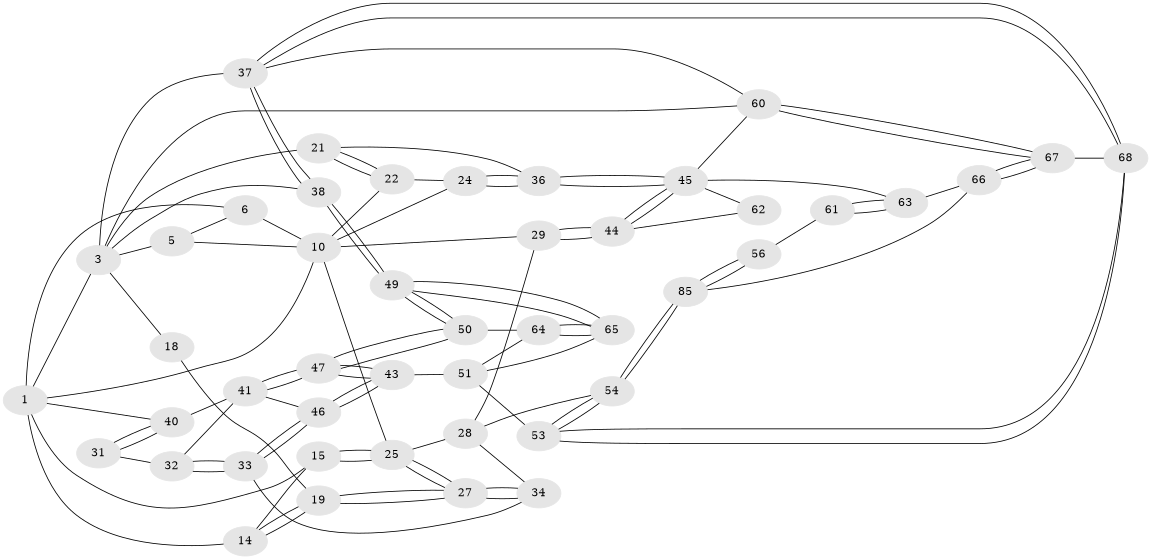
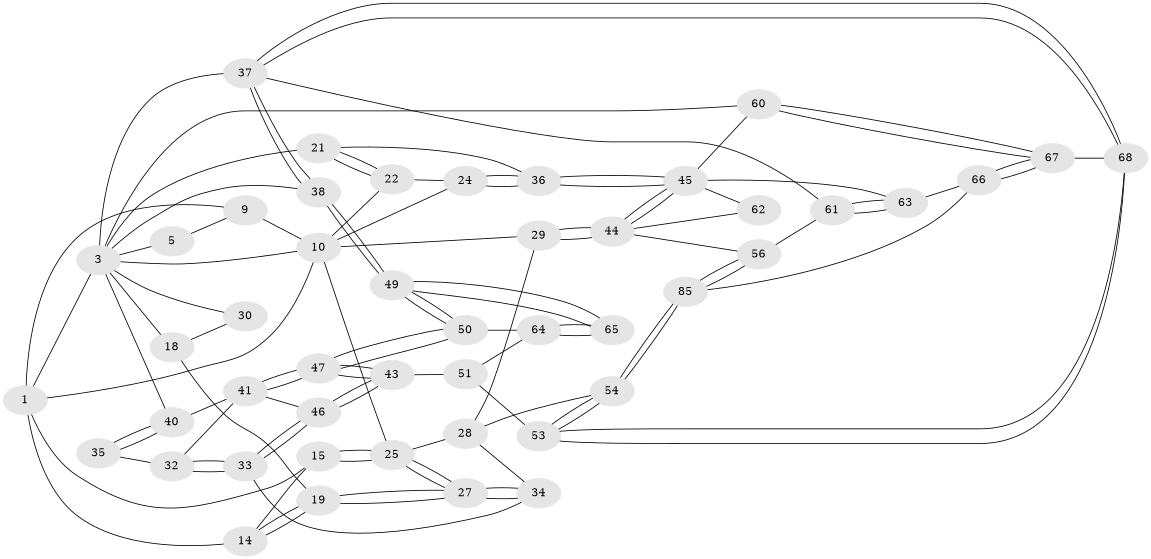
(508, 49) -> (547, 135)
(245, 210) -> (245, 210)
none -> (686, 243)
(245, 245) -> (209, 262)
none -> (245, 316)
(542, 358) -> none
(99, 411) -> (135, 341)
(99, 453) -> (99, 453)
